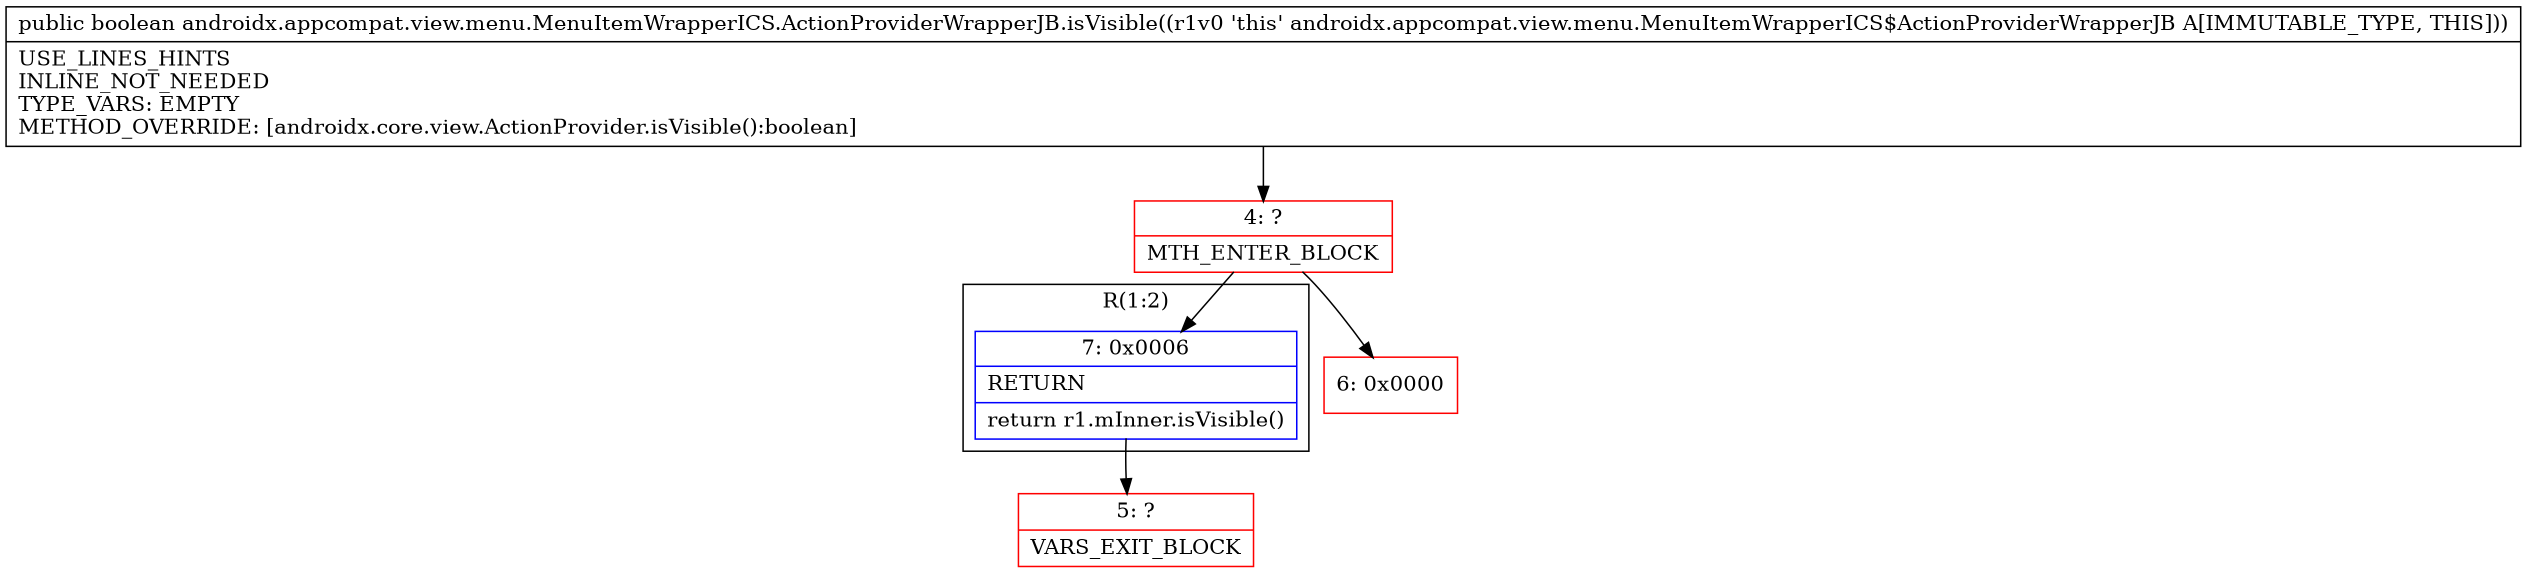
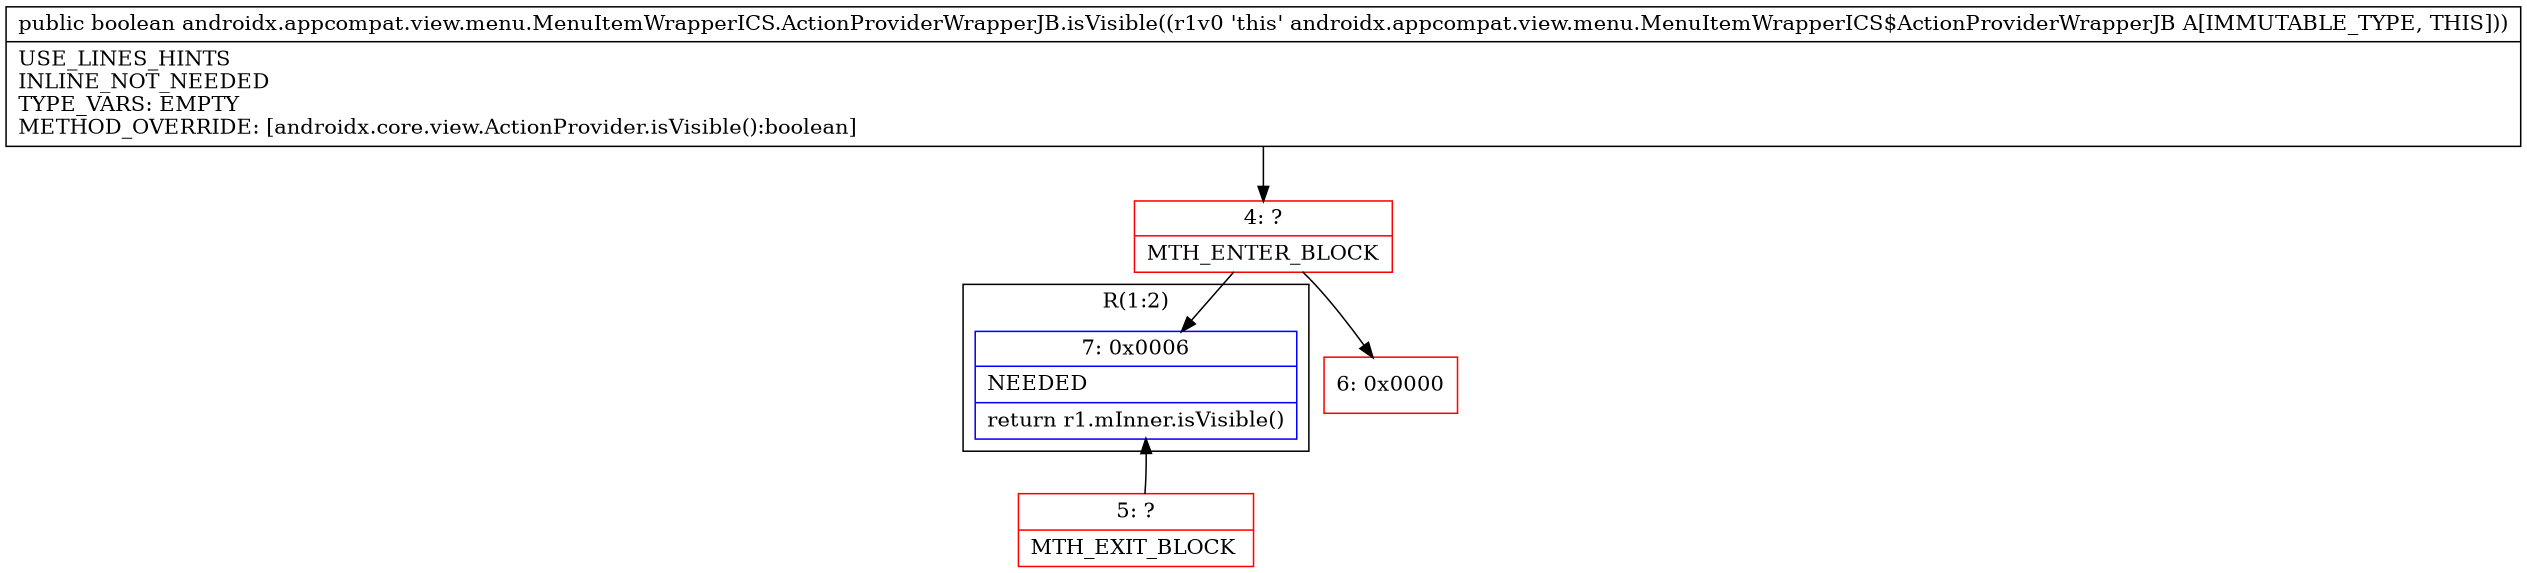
(1037, 384) -> (1038, 384)
(1126, 461) -> (1146, 474)
(1136, 548) -> (1134, 548)
